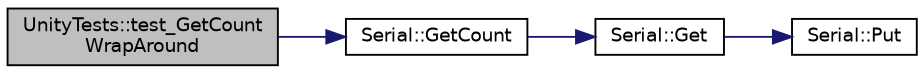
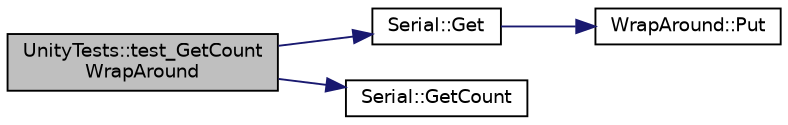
(552, 37) -> (316, 41)
(854, 37) -> (688, 26)
